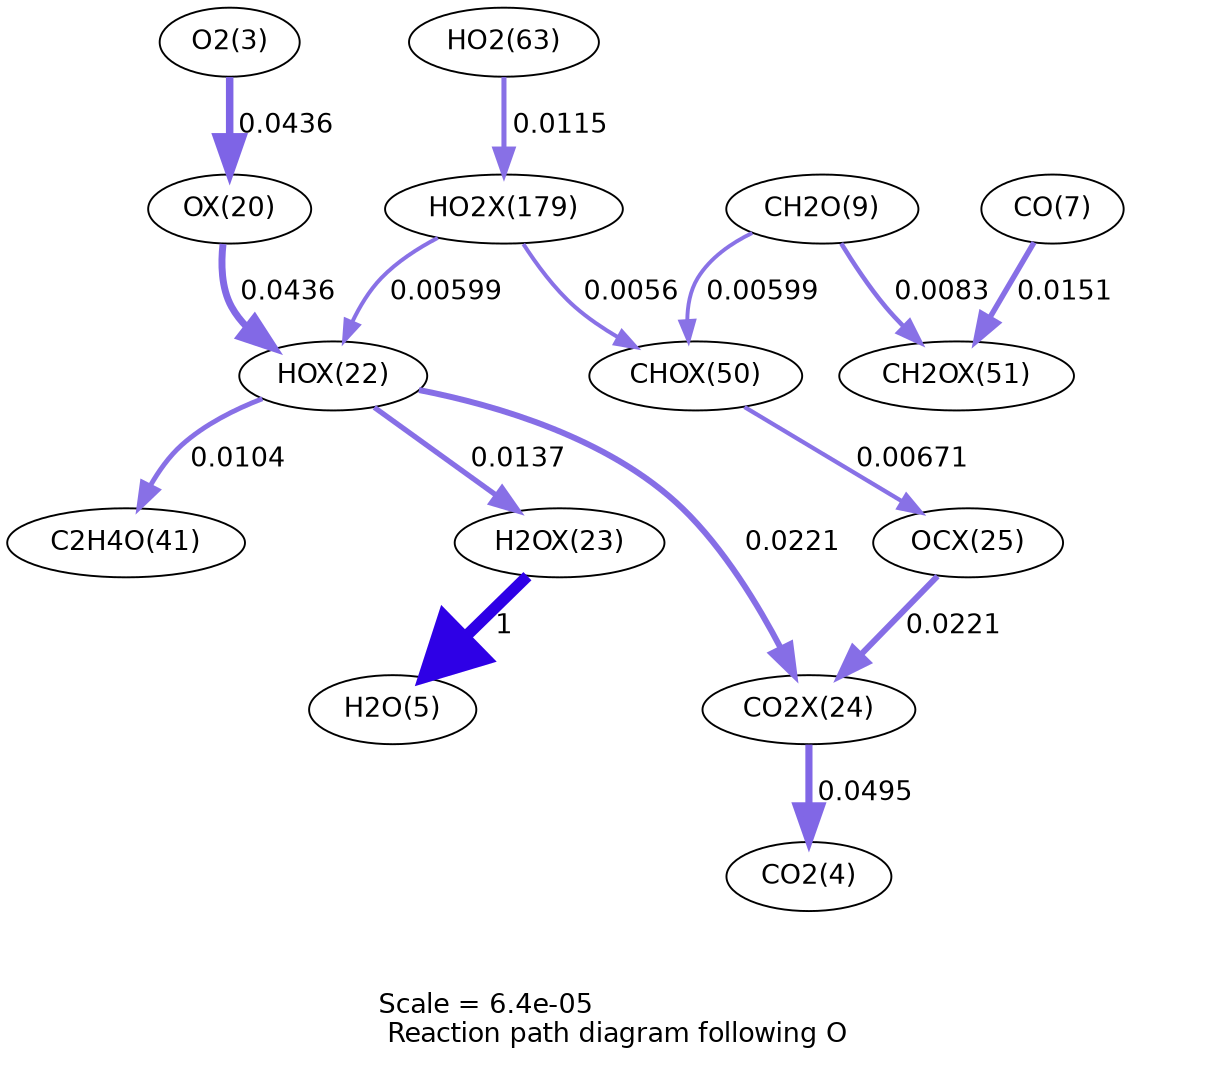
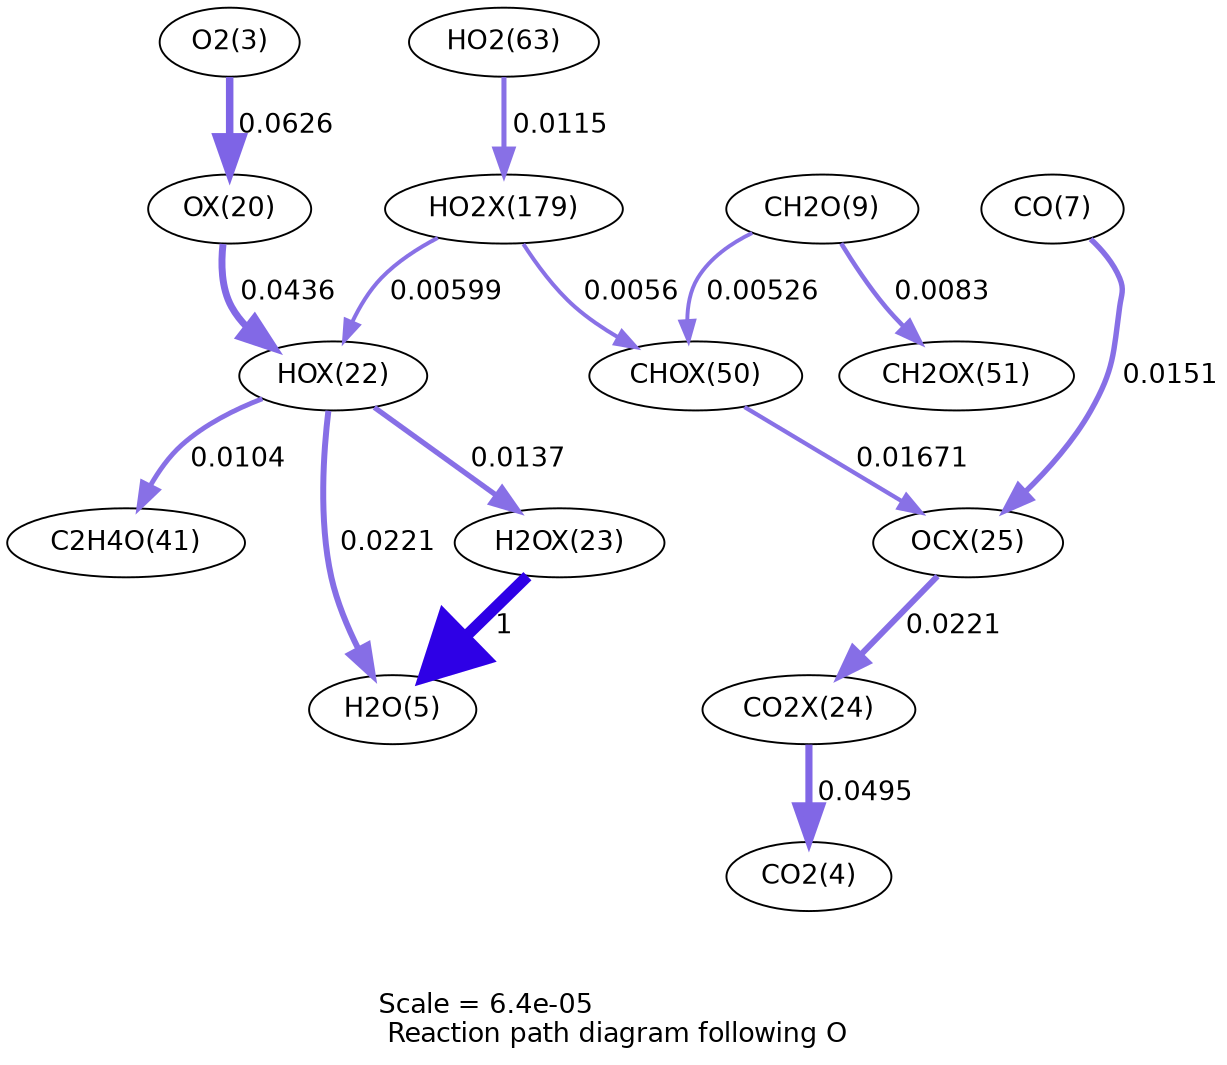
(282, 126) -> (282, 126)
(1012, 280) -> (1108, 373)
(759, 293) -> (759, 293)
(909, 459) -> (909, 459)
(635, 471) -> (325, 533)
